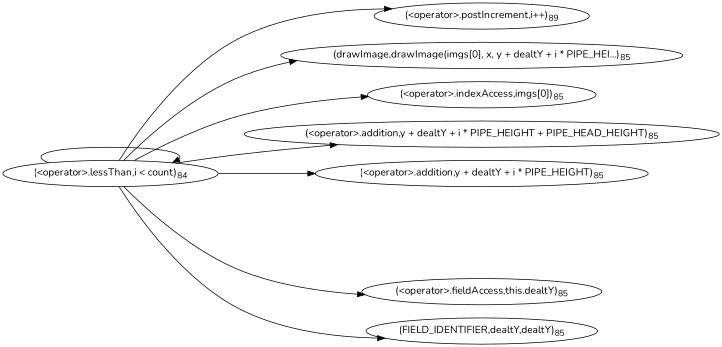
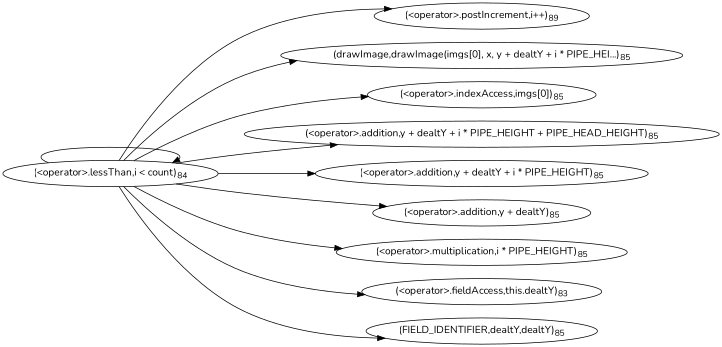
none -> (482, 213)
none -> (482, 252)
(563, 291) -> (563, 291)
